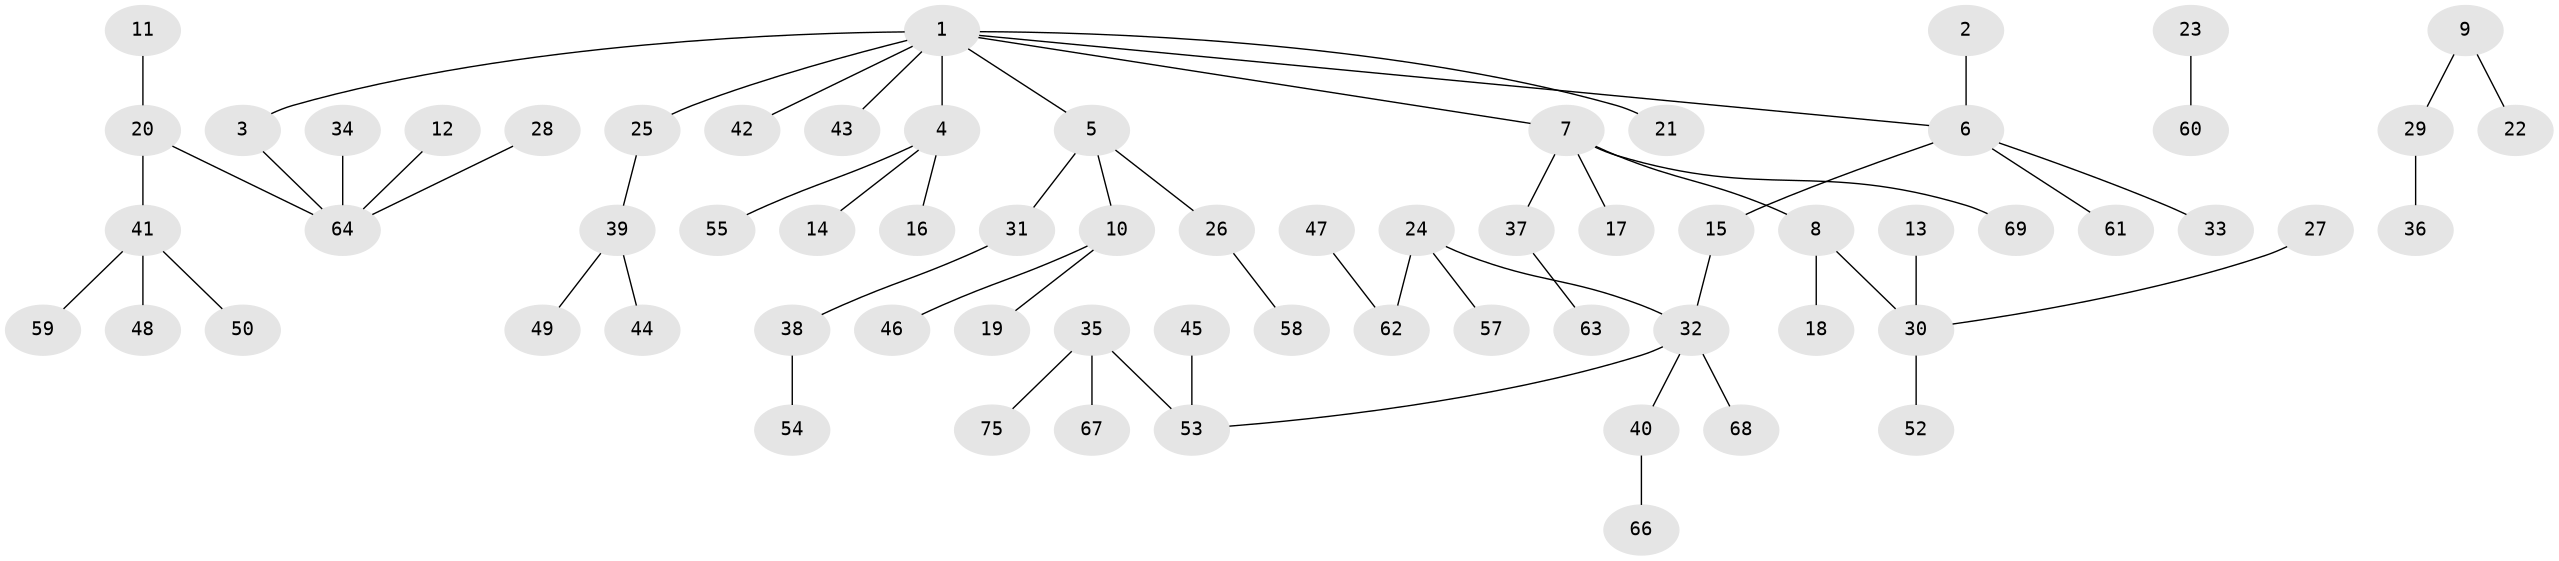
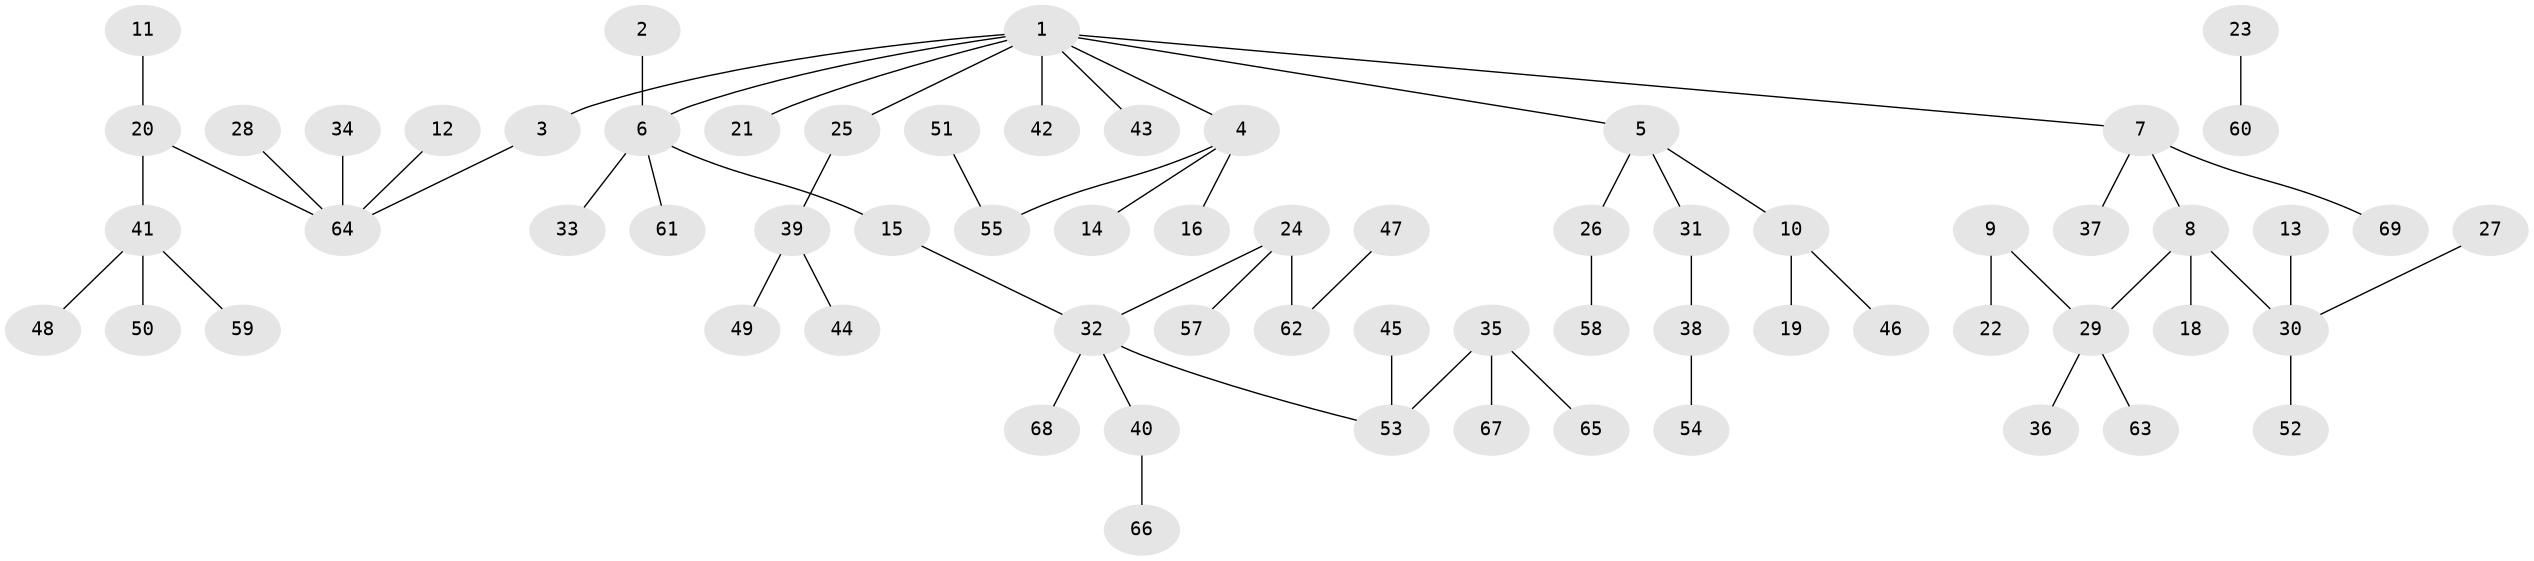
none -> (942, 130)
(1616, 230) -> none
(1546, 270) -> (2116, 380)
none -> (2141, 280)
(992, 430) -> (1591, 430)
